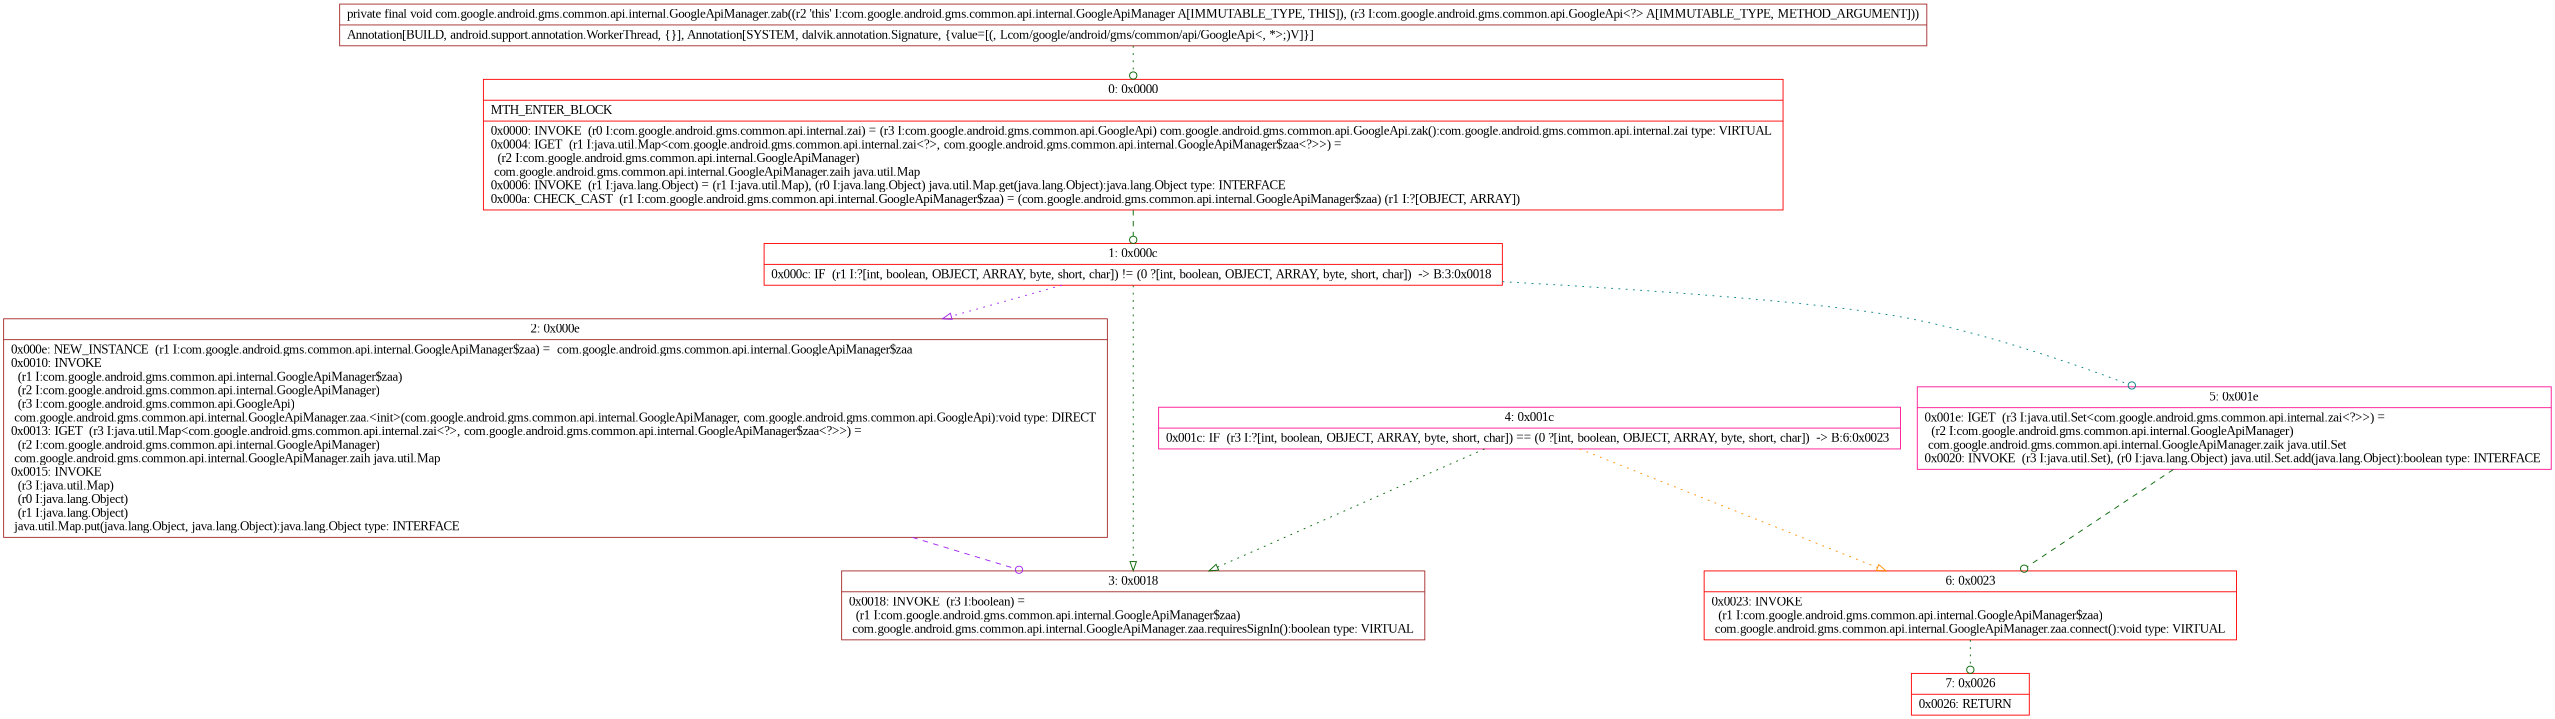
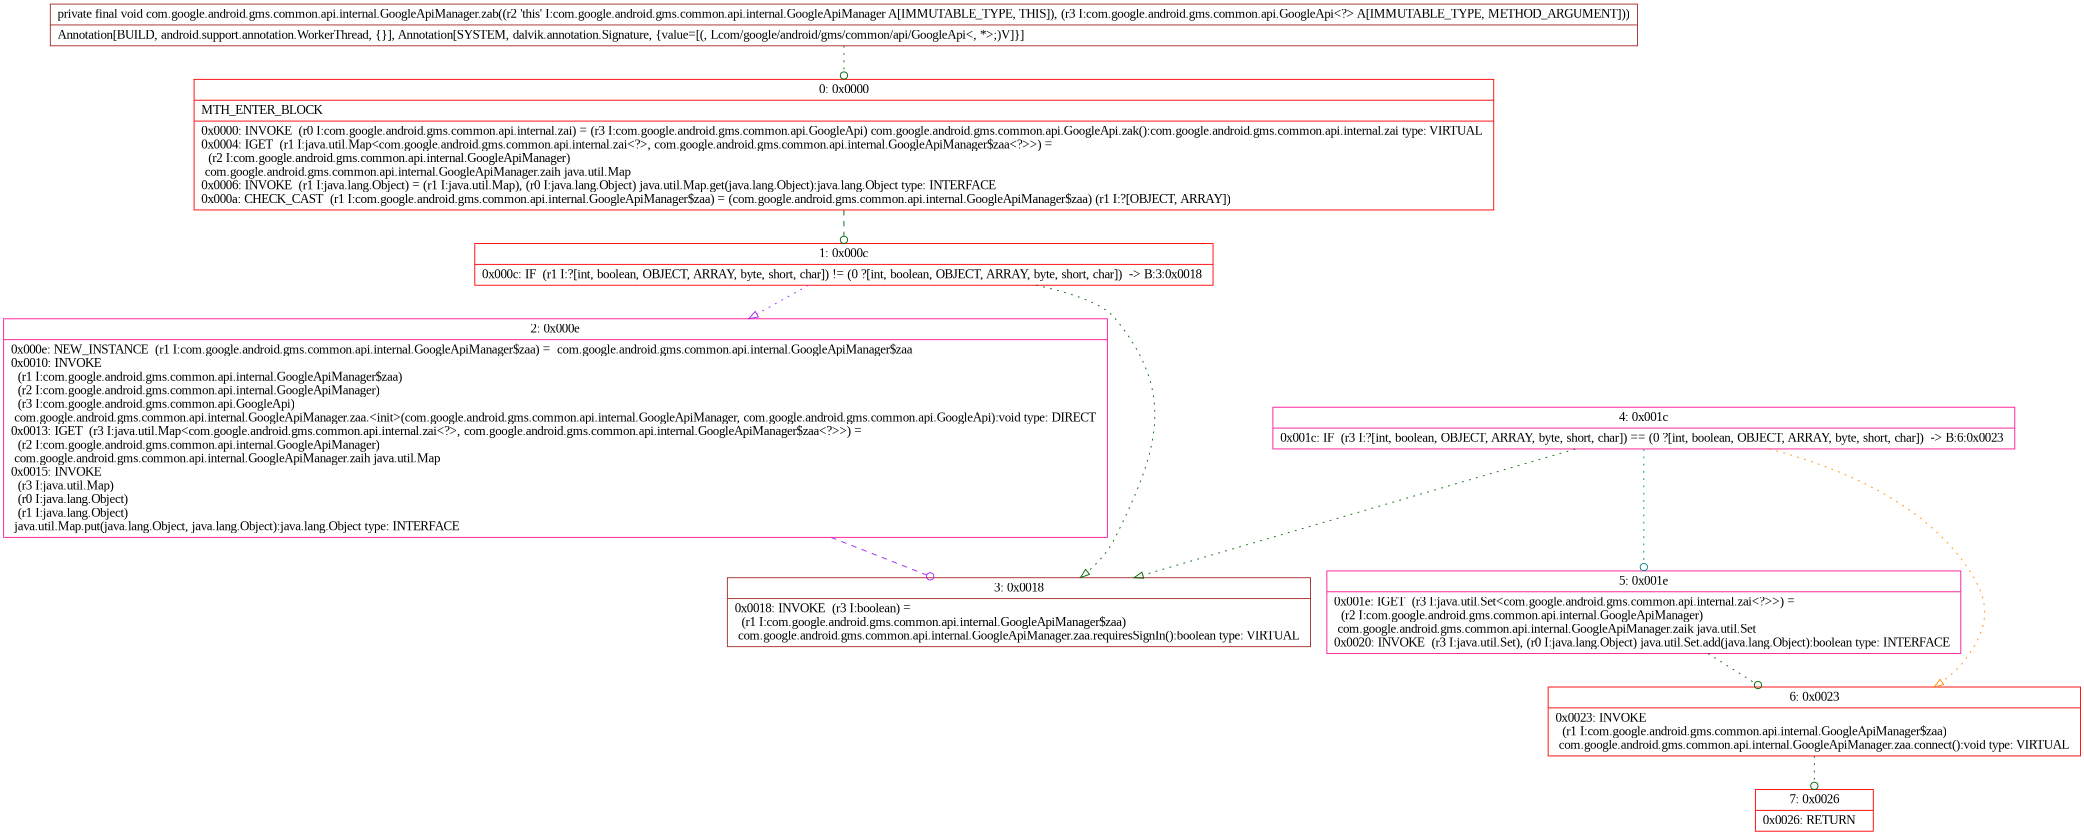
(1820, 306) -> (1644, 506)
(556, 428) -> (556, 428)
(2100, 518) -> (1731, 668)
